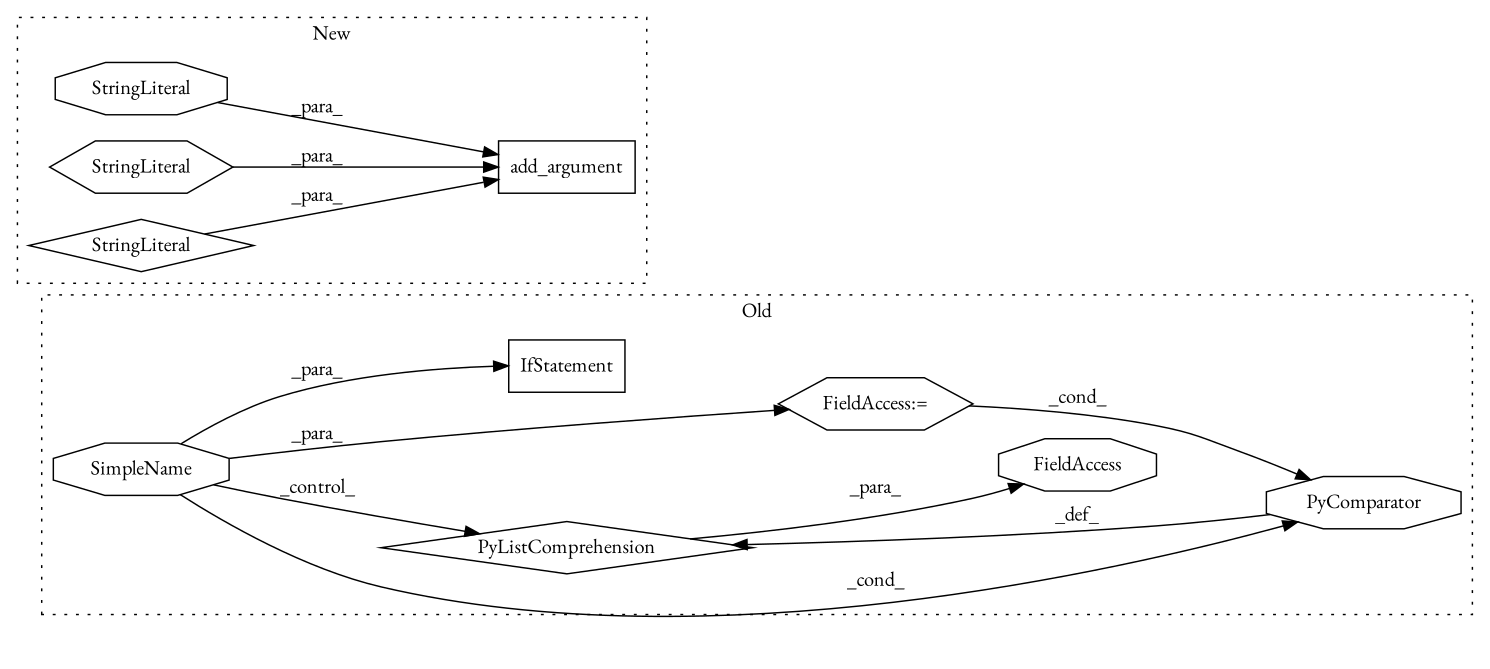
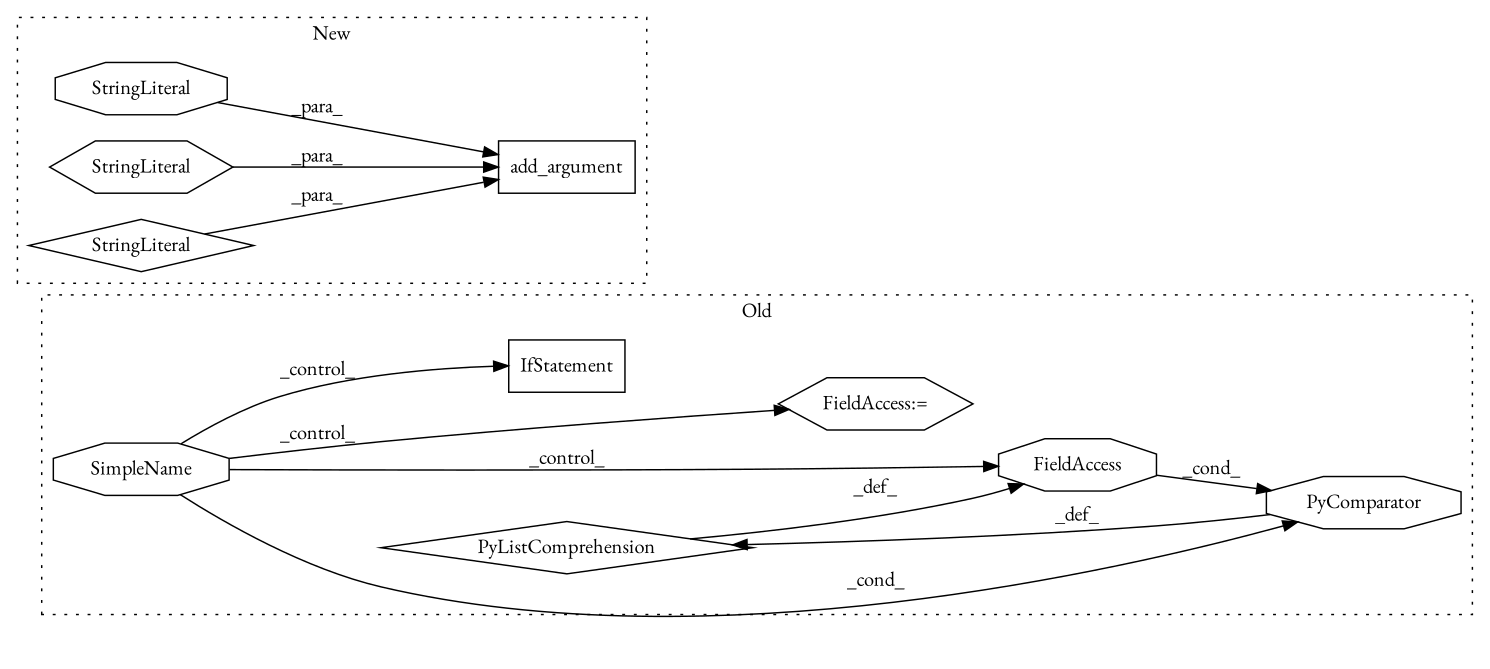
(317, 370) -> (317, 370)
(1137, 422) -> (1207, 482)
(317, 434) -> (317, 434)
(876, 487) -> (876, 487)
(339, 509) -> (607, 470)
